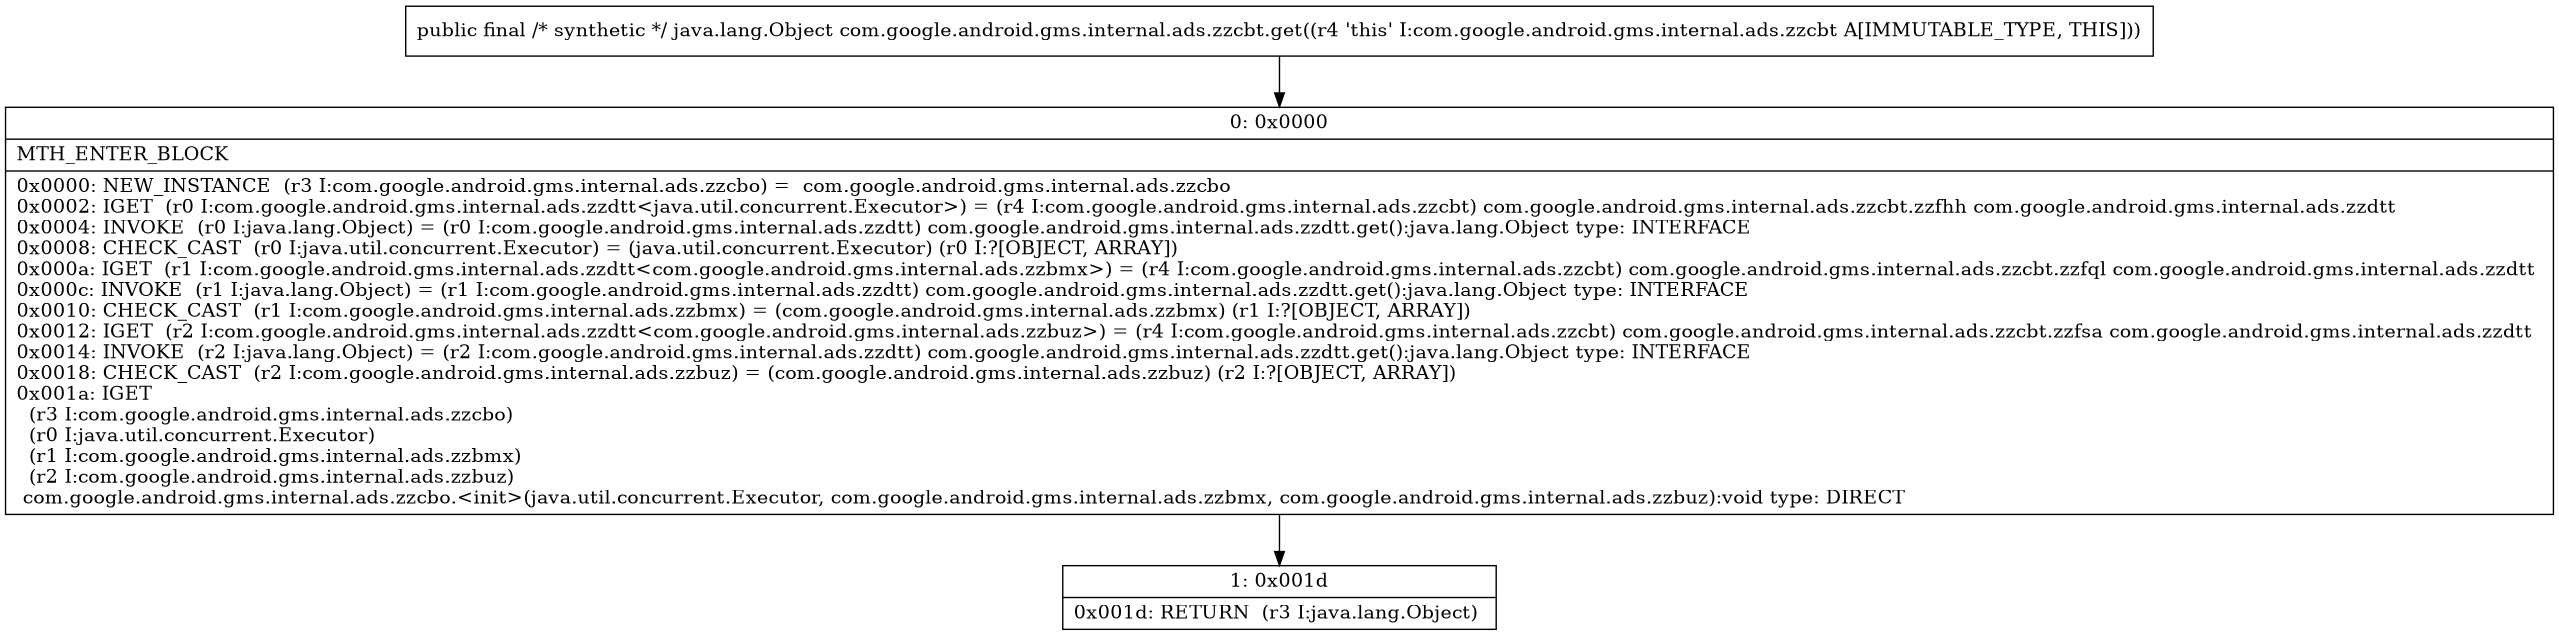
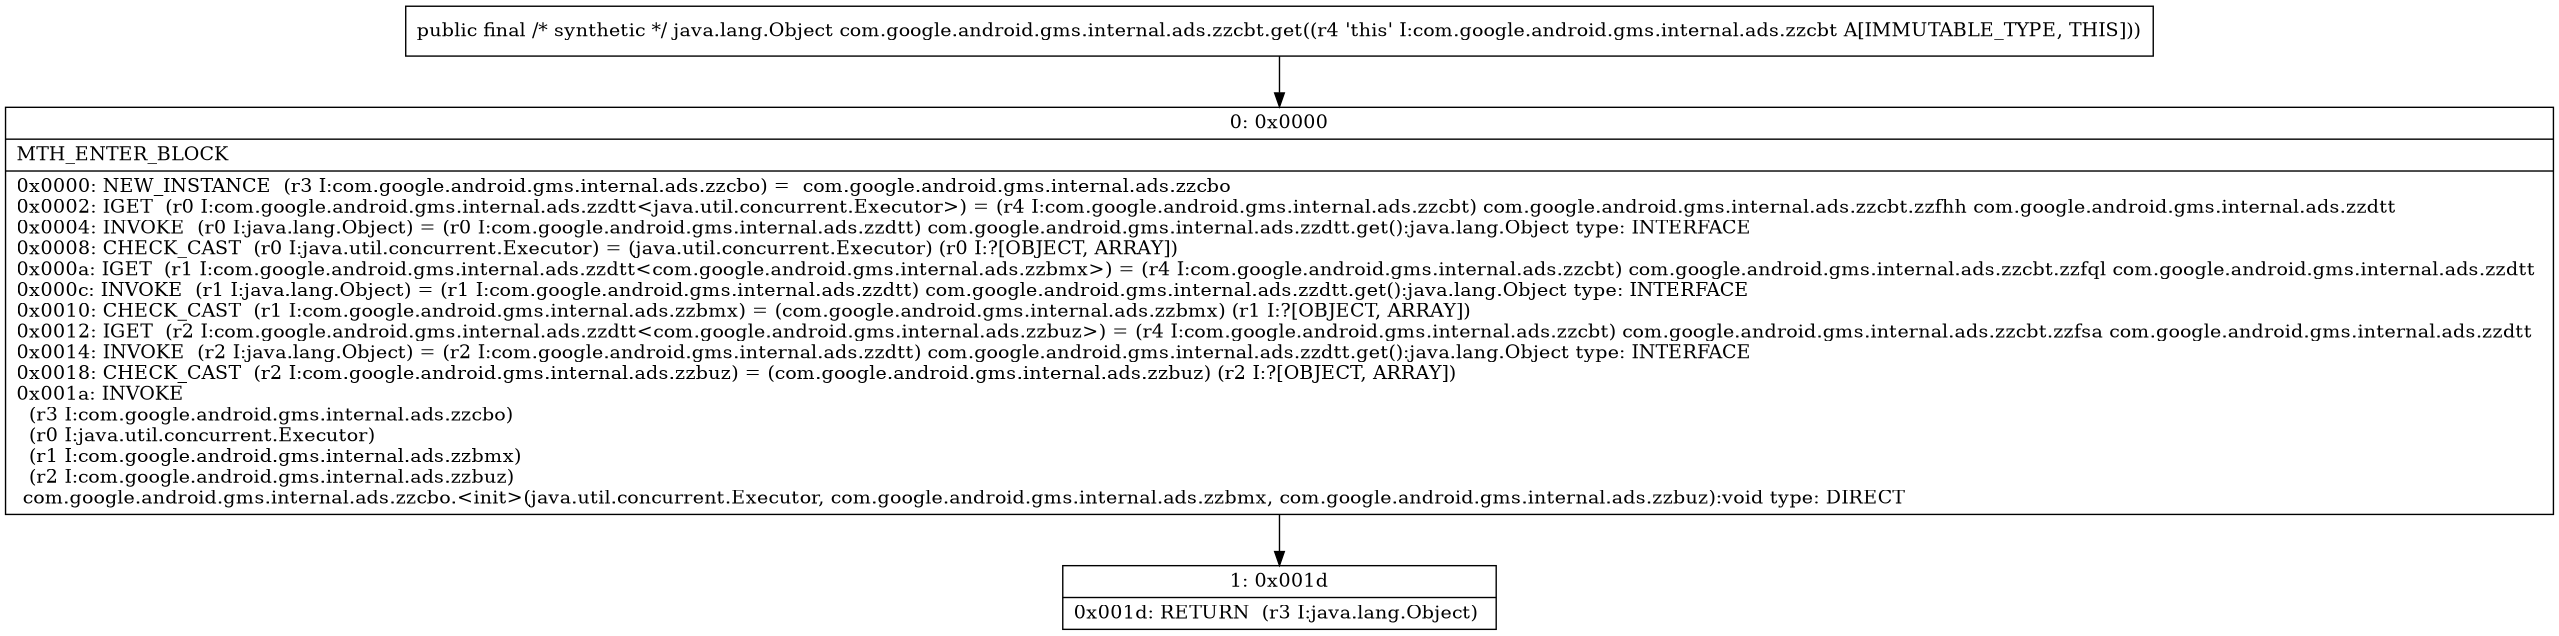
(91, 394) -> (107, 394)
